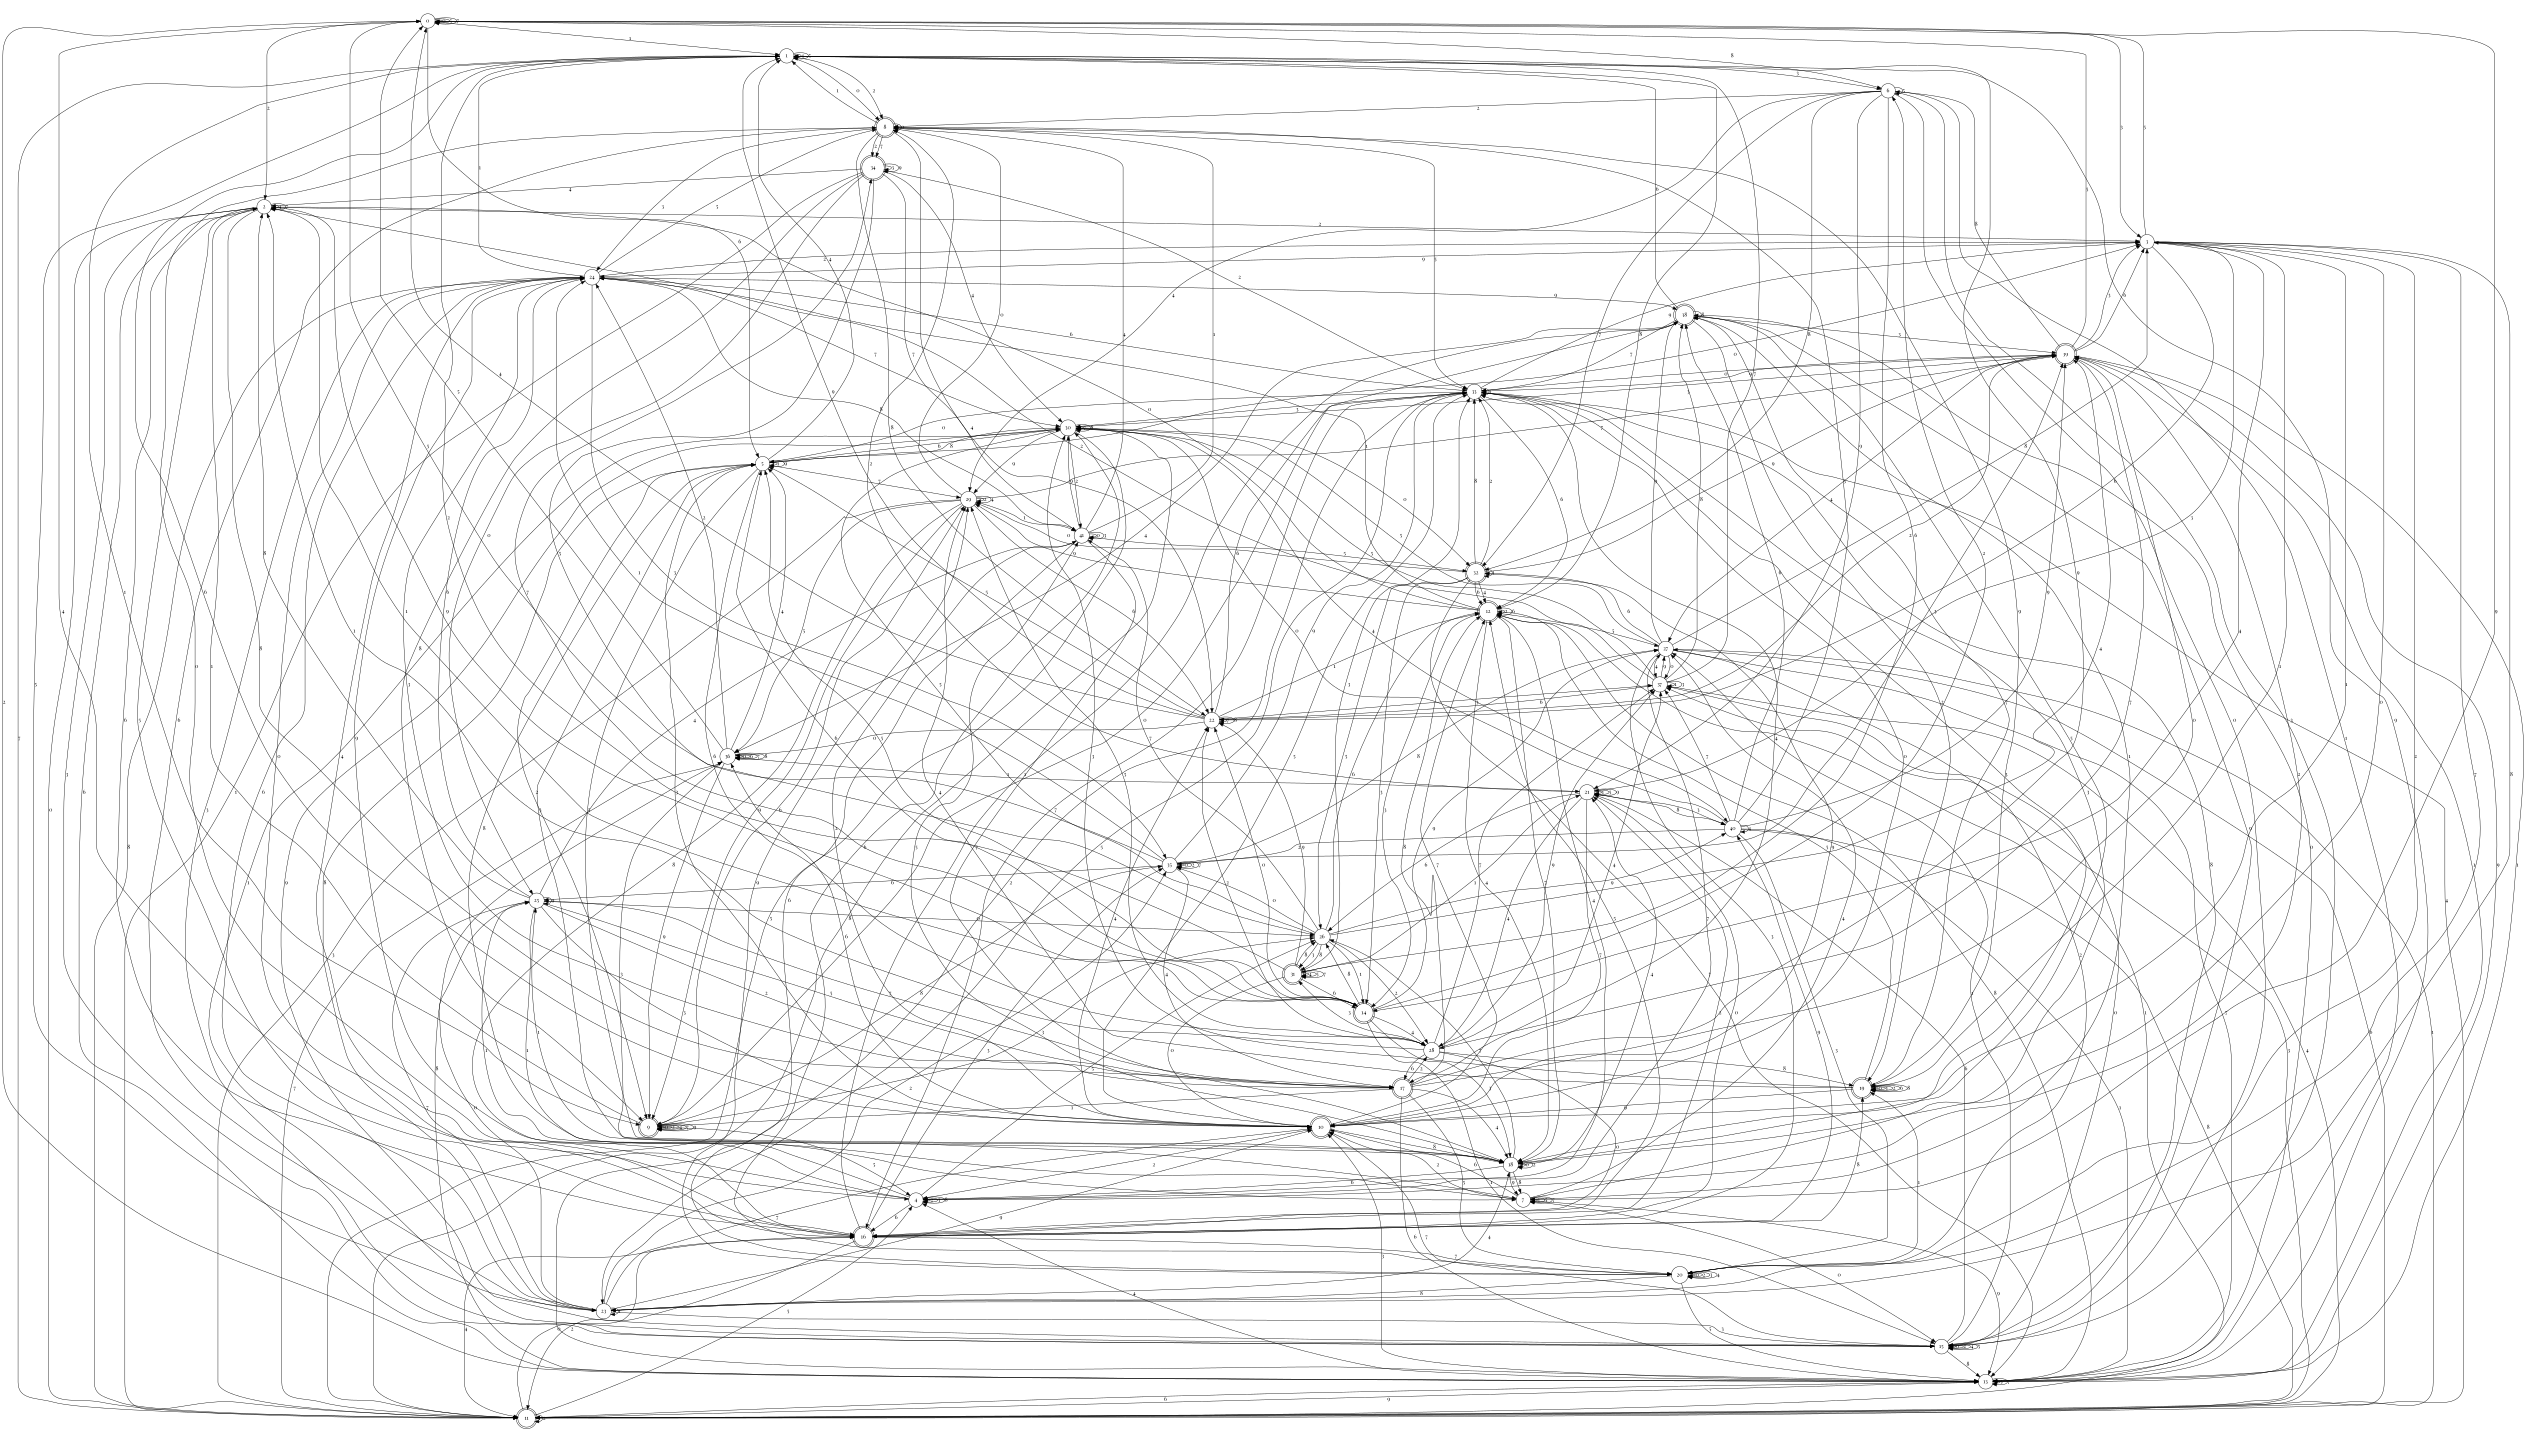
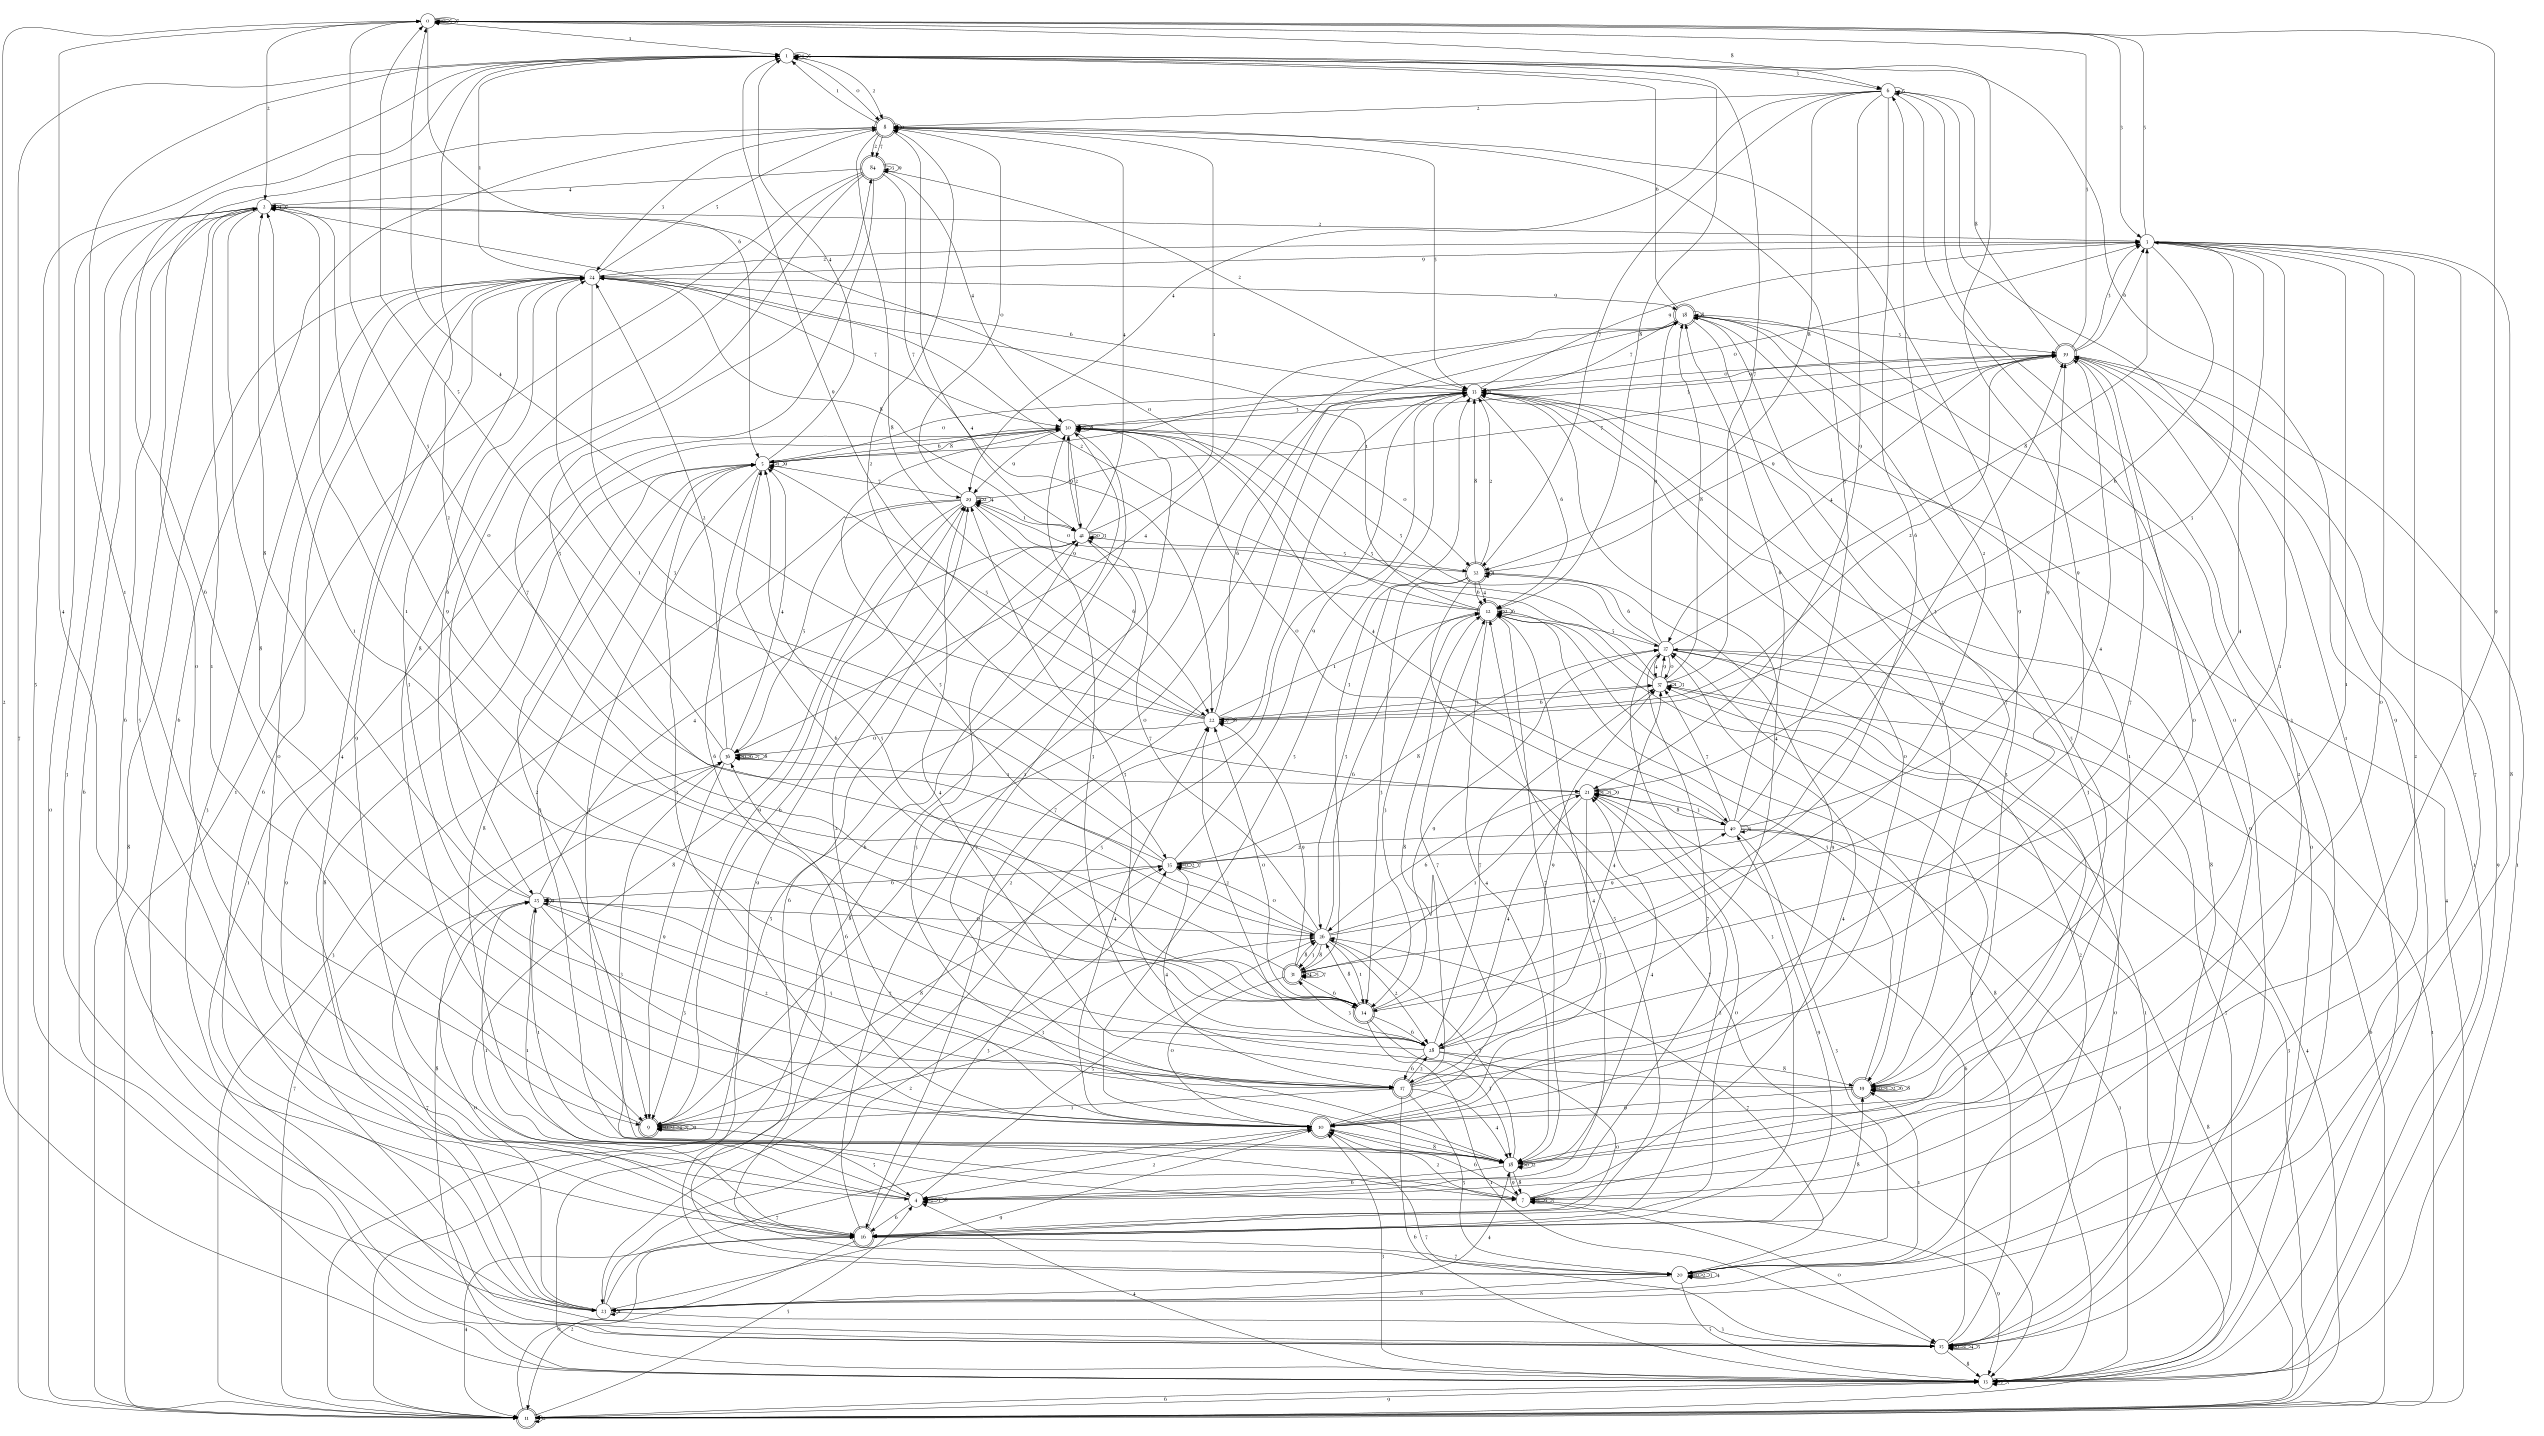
(873, 168) -> (873, 168)
(1413, 1032) -> (1413, 1032)
none -> (1694, 1070)
